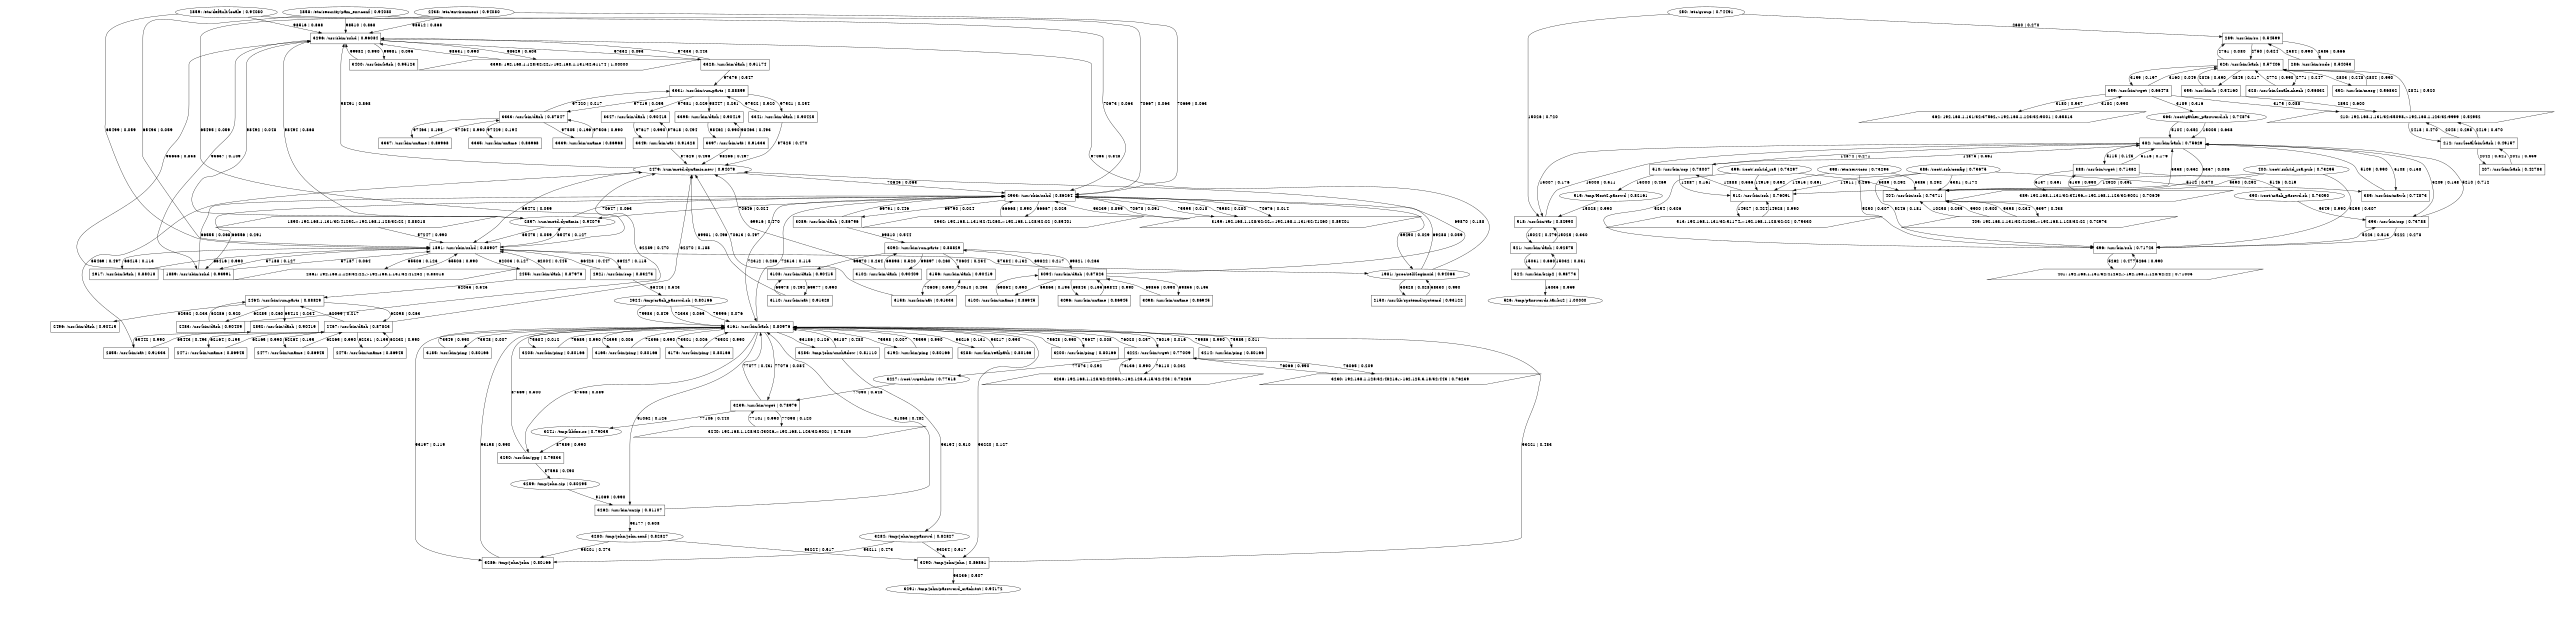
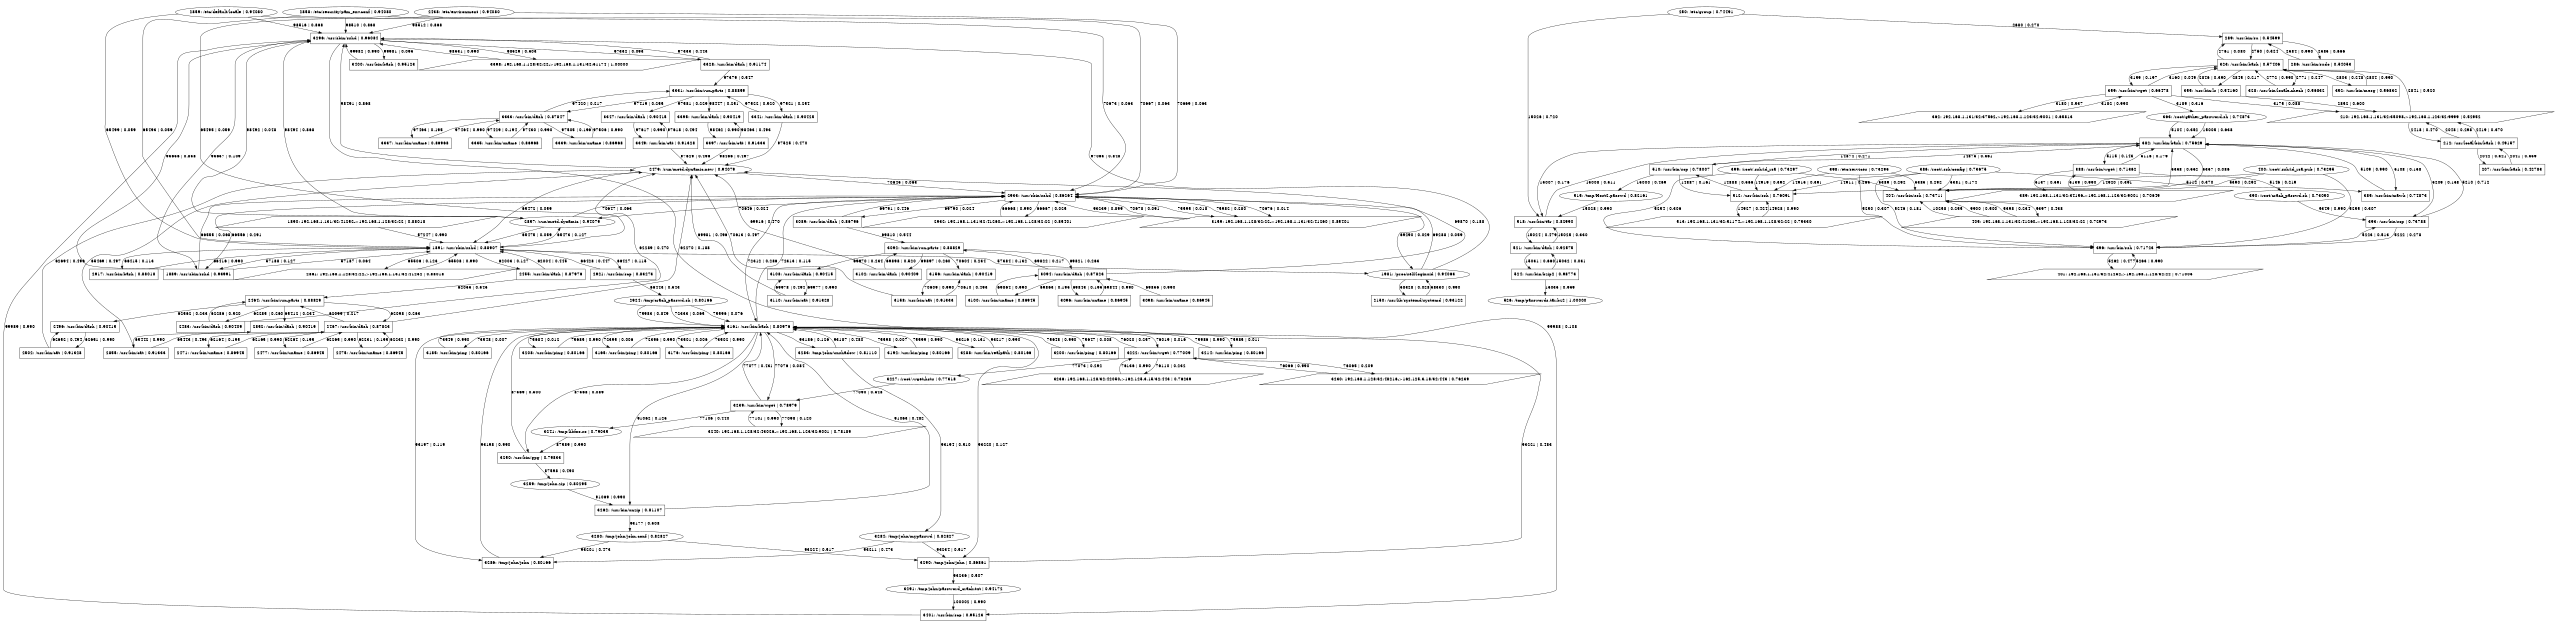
none -> (519, 131)
(1146, 279) -> none
none -> (52, 353)
none -> (953, 615)
